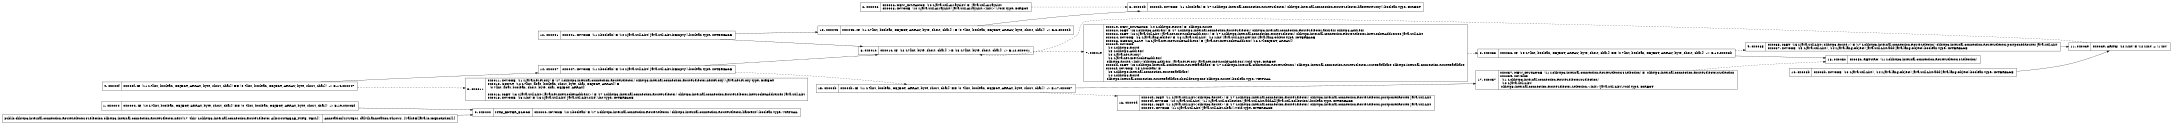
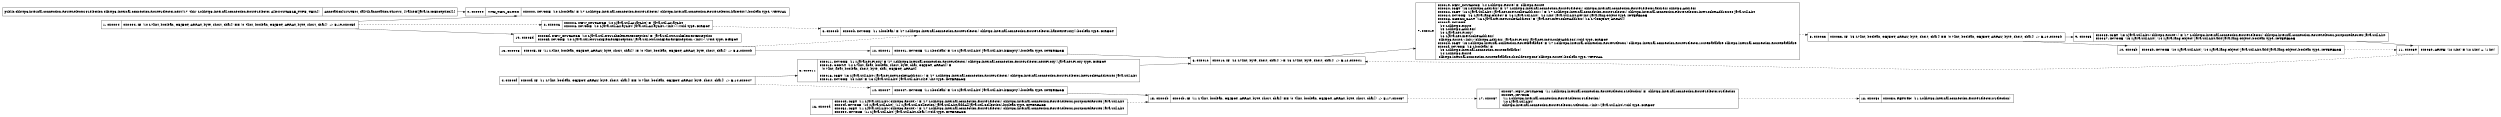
(1057, 17) -> (829, 42)
none -> (449, 25)
(775, 33) -> (812, 51)
none -> (627, 38)
(1739, 50) -> (2068, 37)
(1057, 51) -> (1369, 53)
(1779, 57) -> (2074, 43)
(790, 60) -> (1164, 64)
(2063, 65) -> (2369, 50)
(428, 77) -> (811, 86)
(820, 77) -> (1107, 94)
(1274, 86) -> (1441, 99)
(410, 88) -> (775, 76)
(1078, 94) -> (1137, 102)
(513, 112) -> (503, 12)
